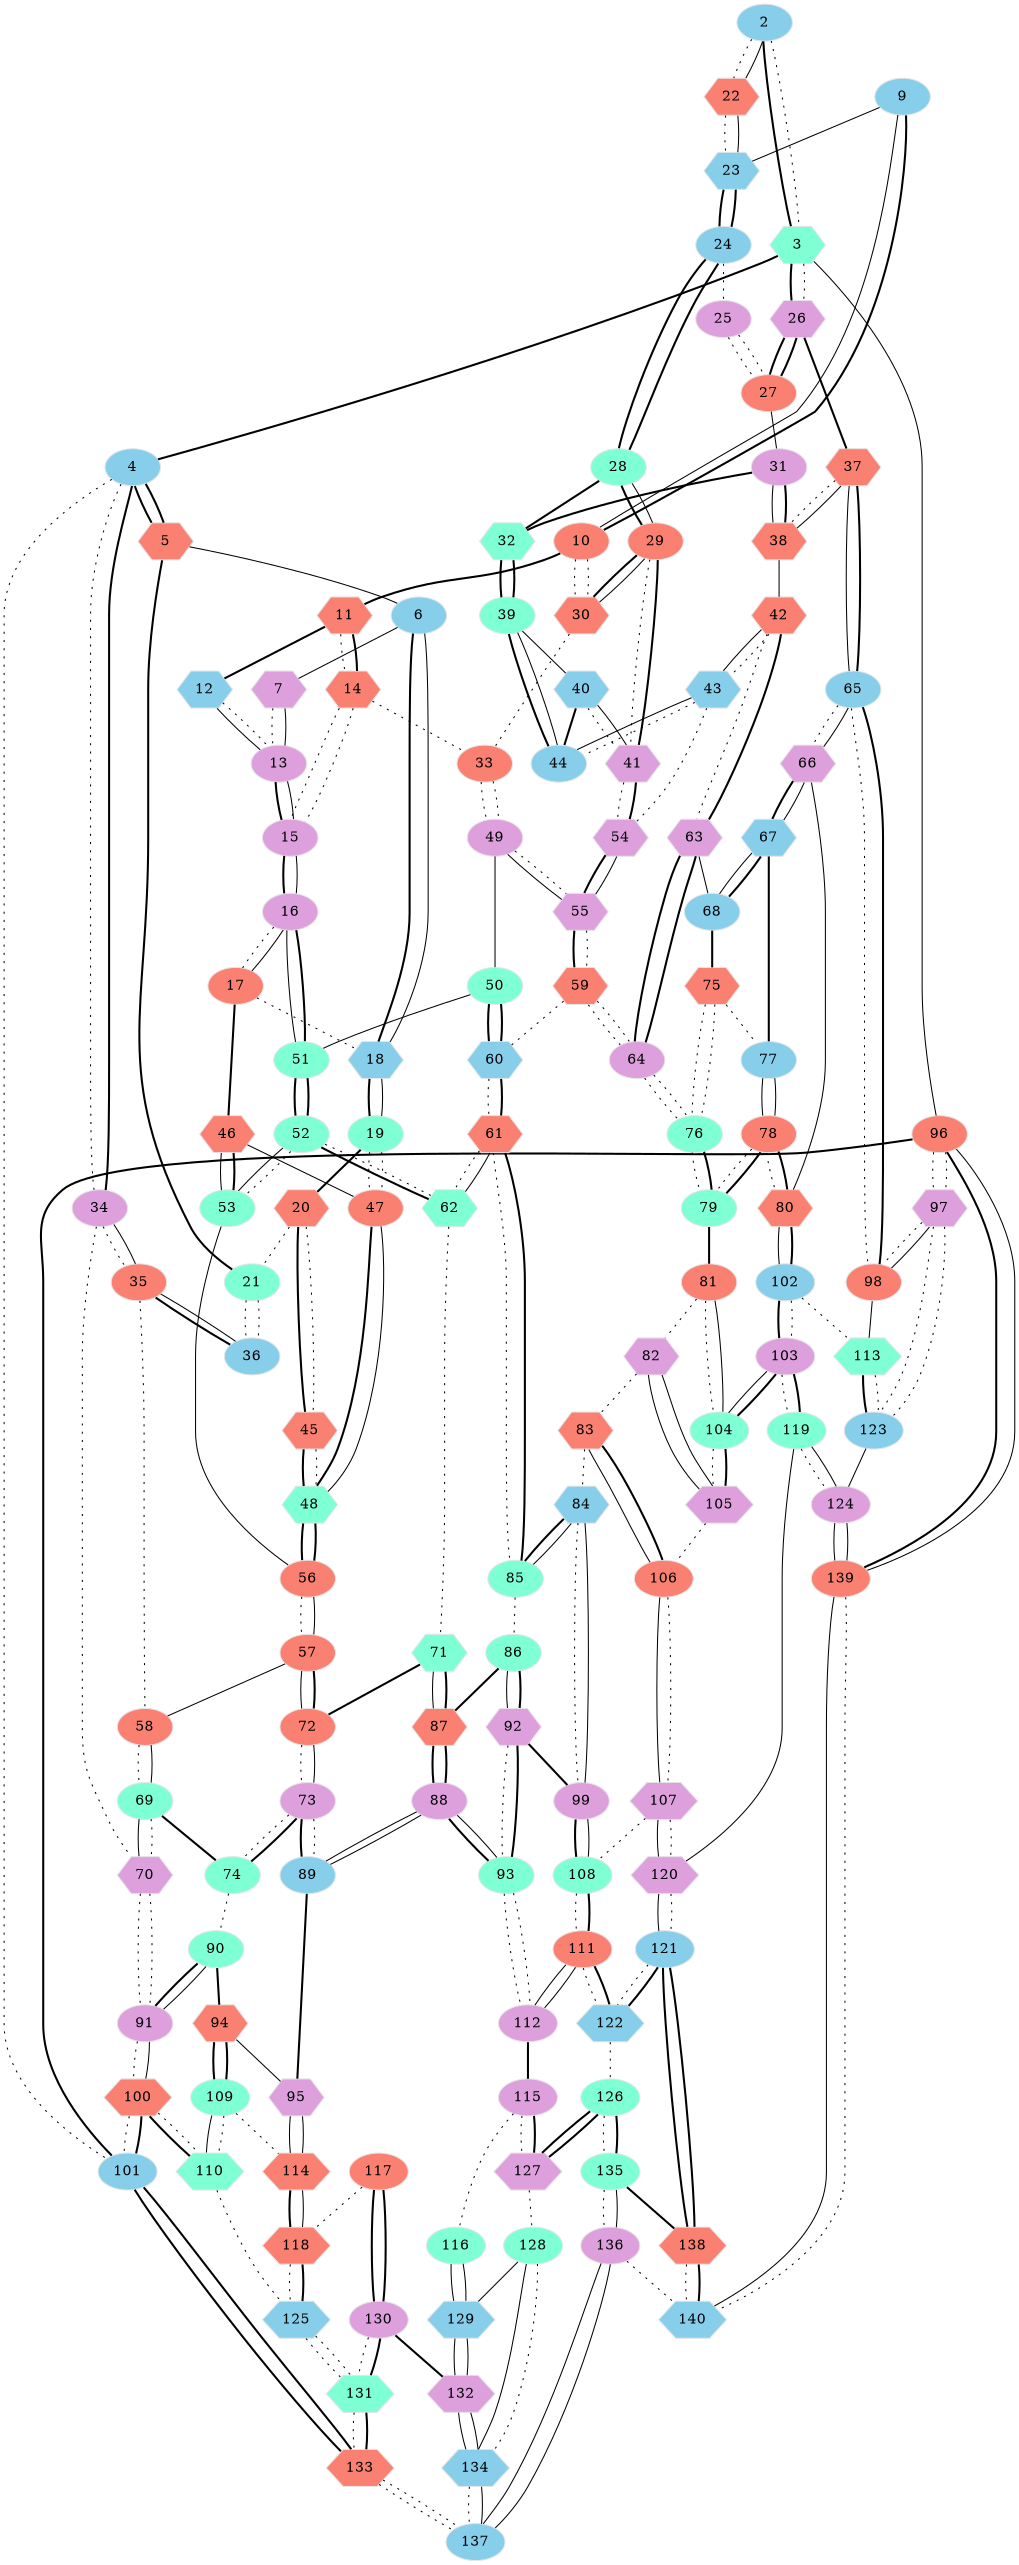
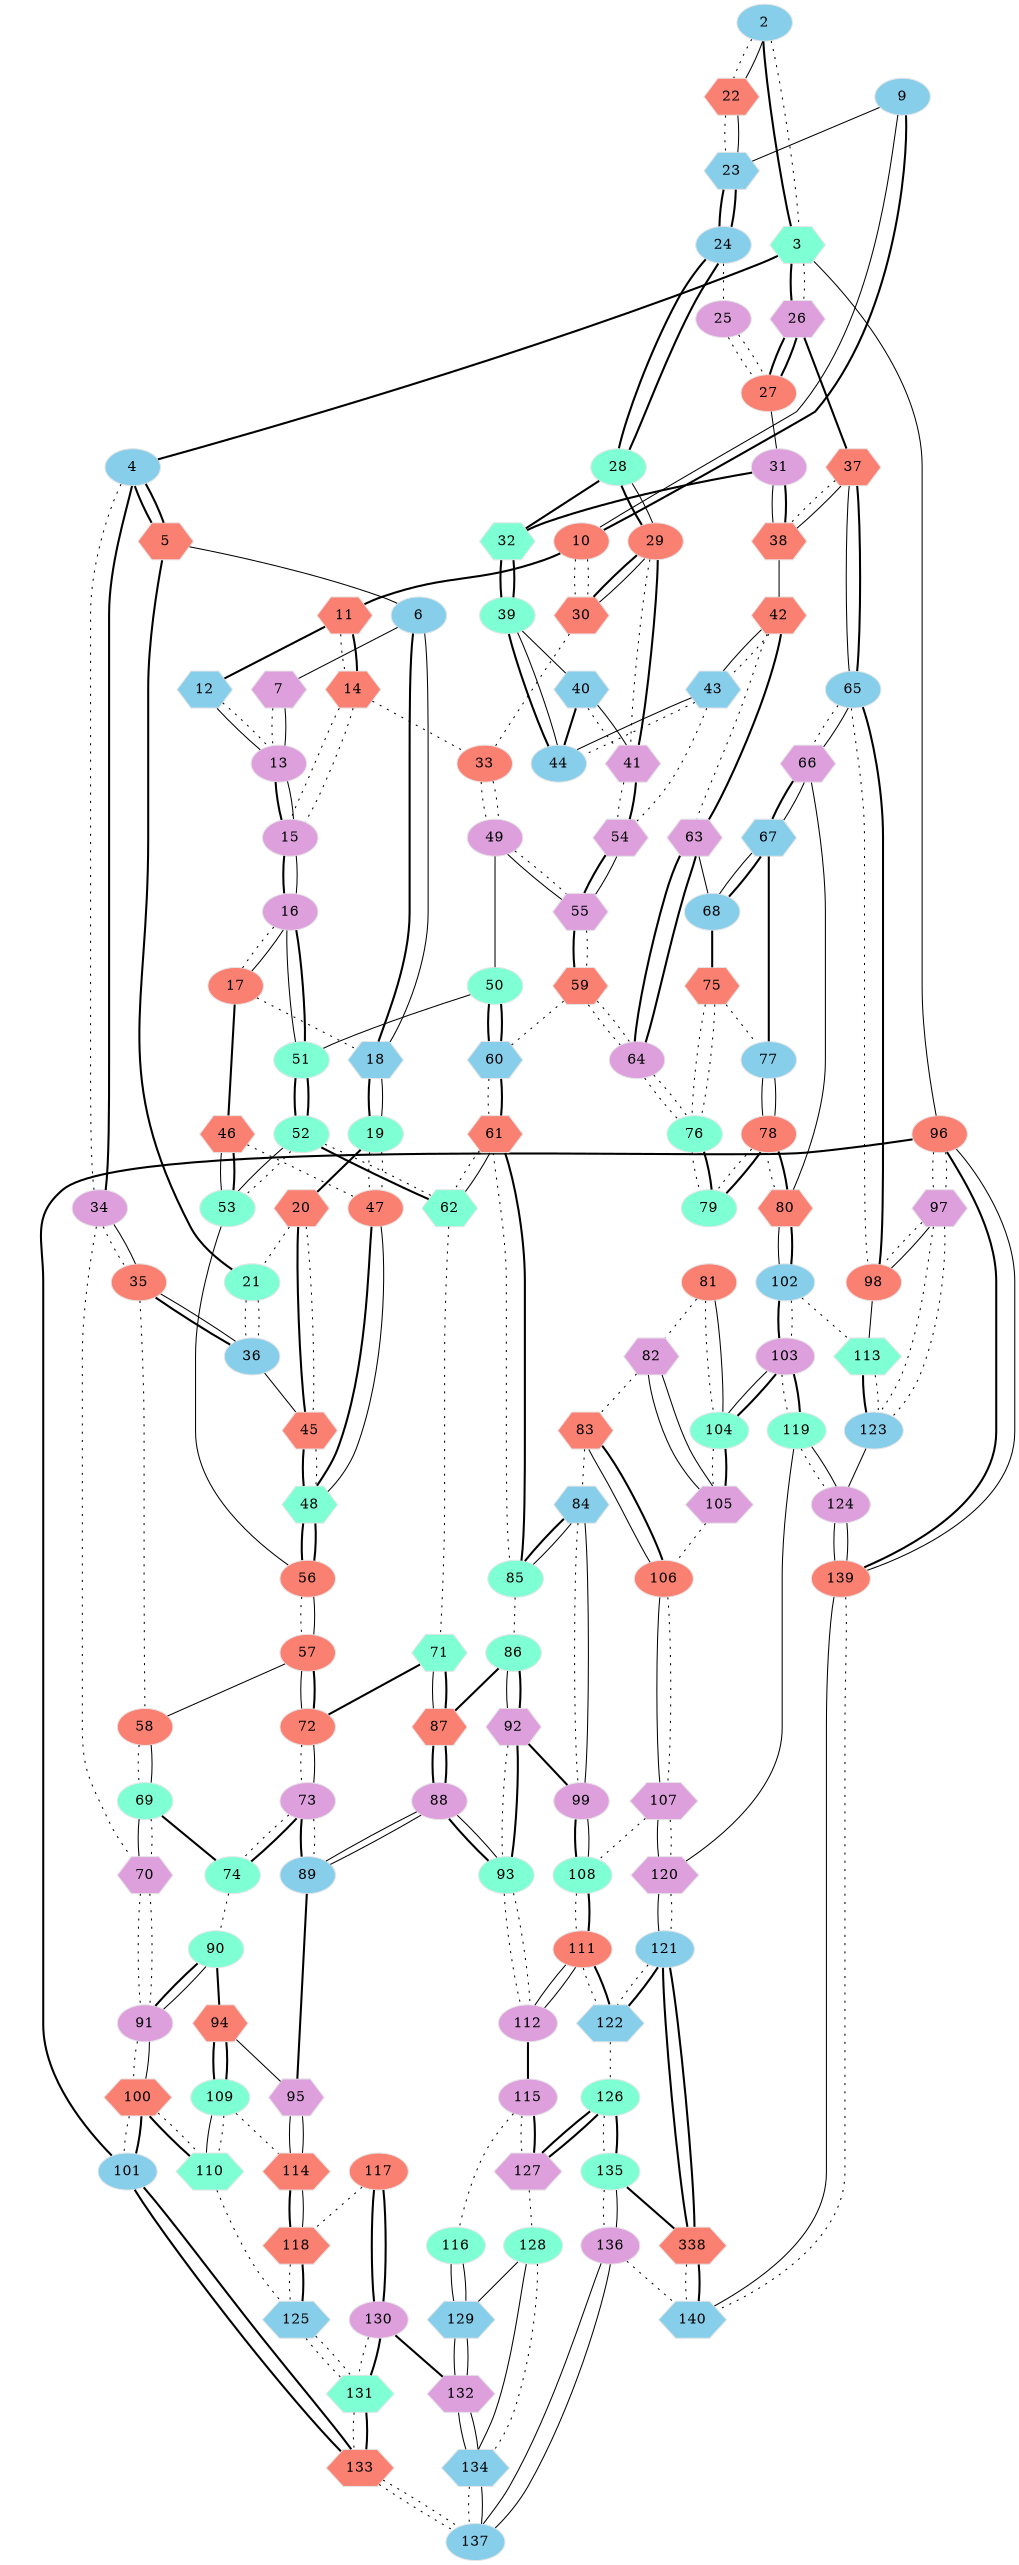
(301, 1171) -> (301, 1171)
(709, 1245) -> none
(4, 1317) -> none
none -> (280, 1393)
(693, 2246) -> (693, 2246)
